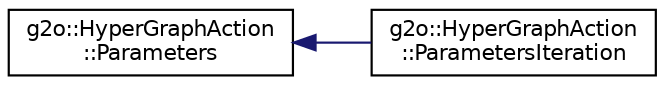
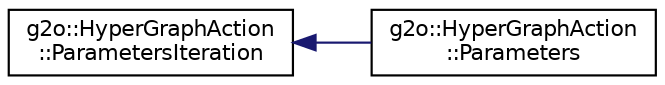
(344, 43) -> (344, 43)
